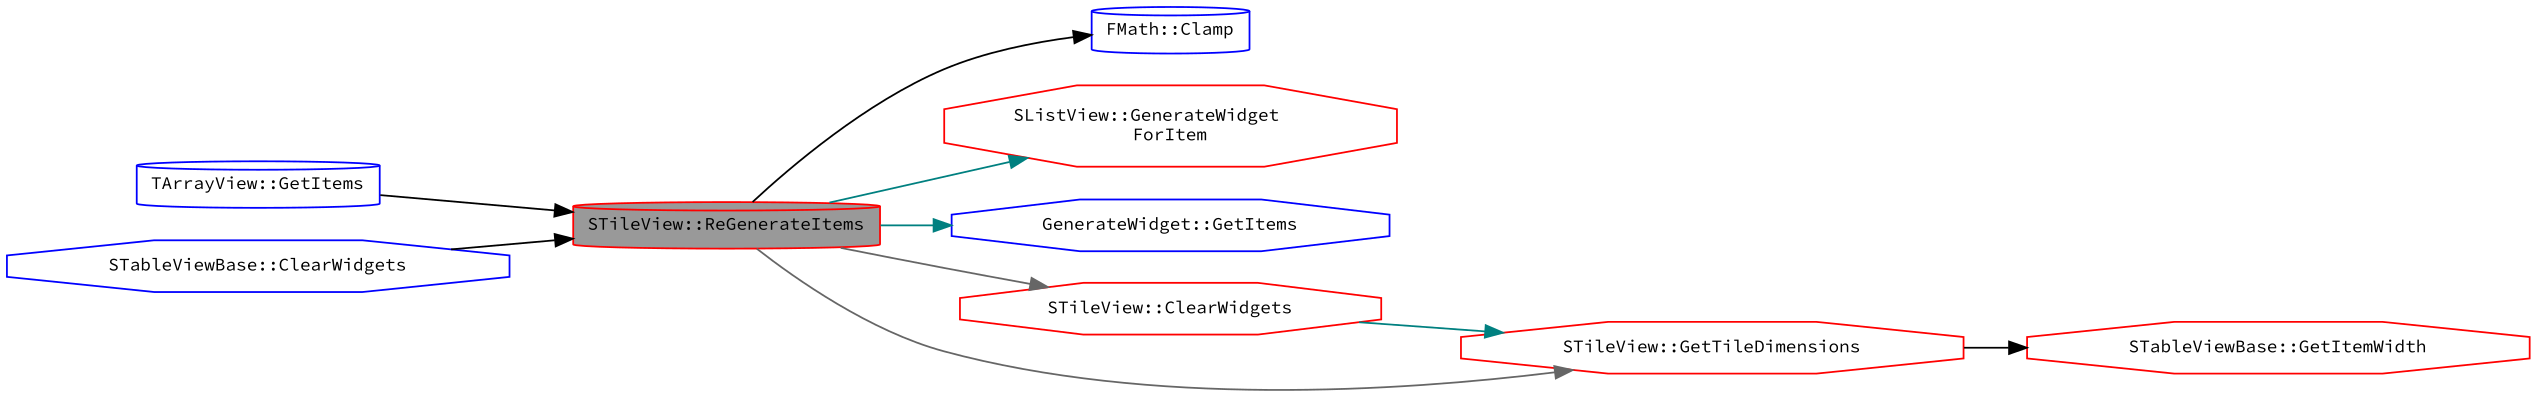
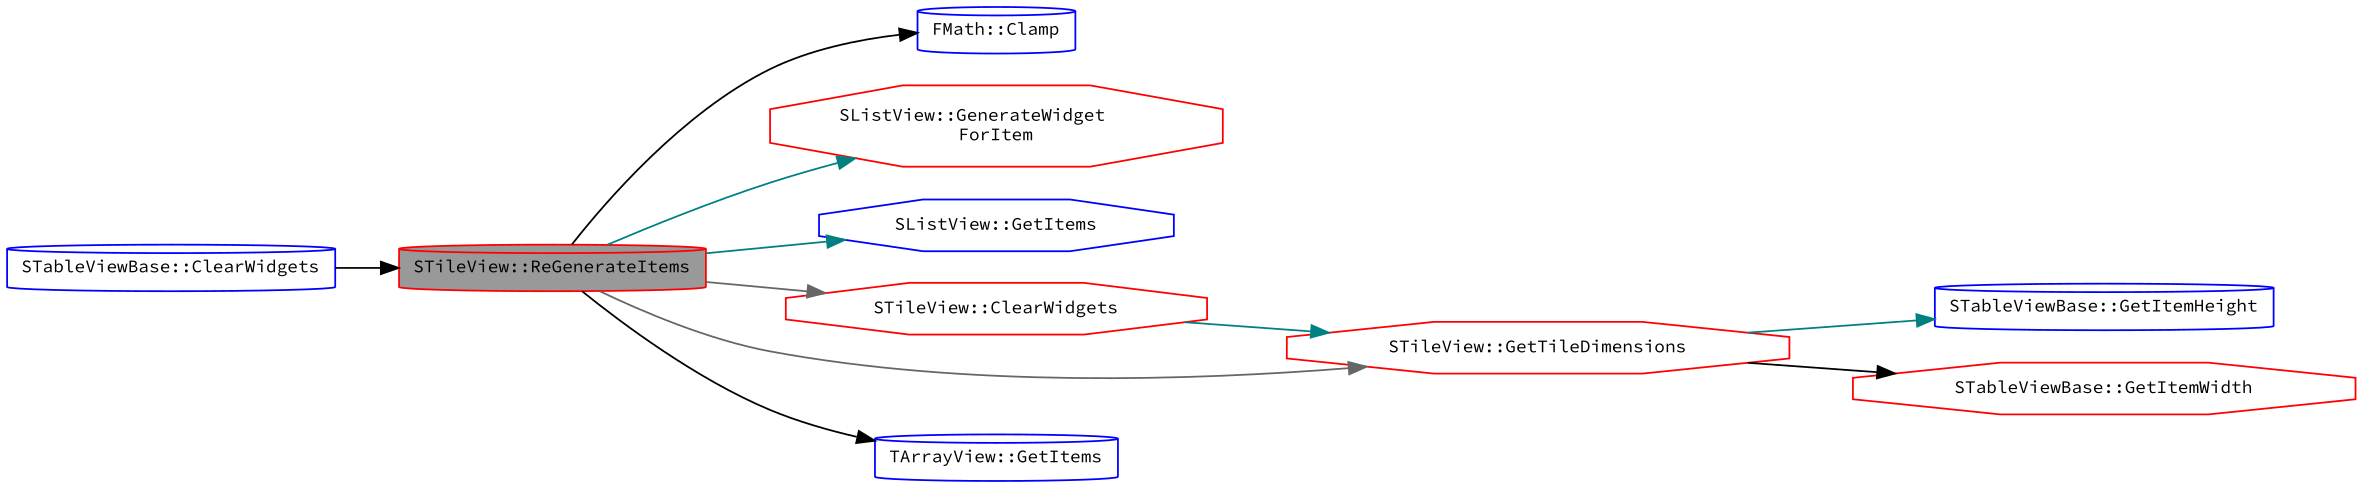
(468, 203) -> (711, 380)
(1171, 225) -> (996, 225)
(258, 266) -> (171, 268)
none -> (2104, 307)
